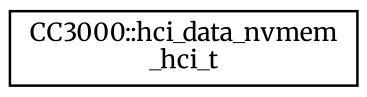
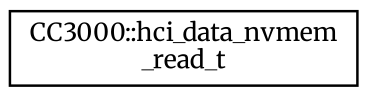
(184, 48) -> (184, 48)
